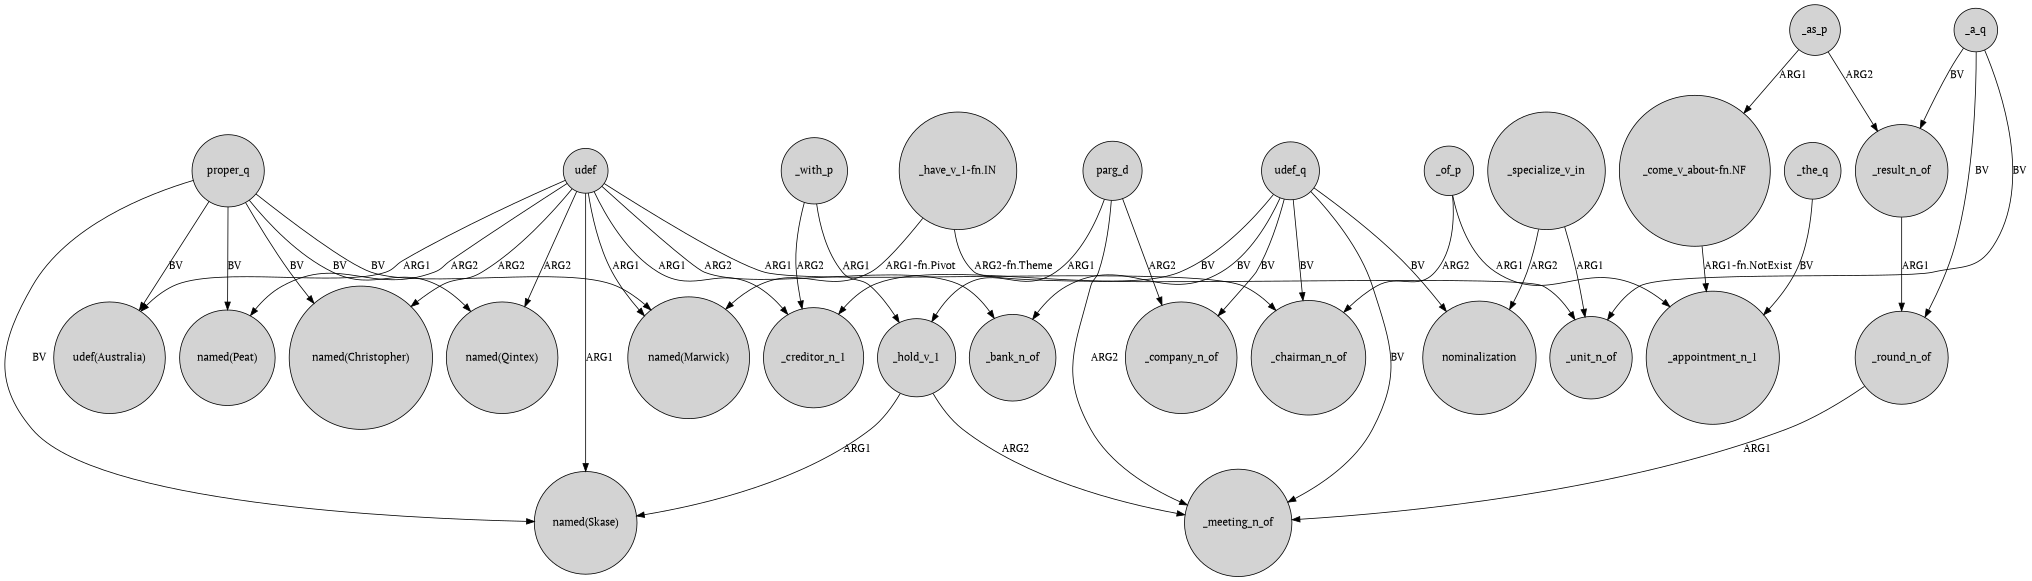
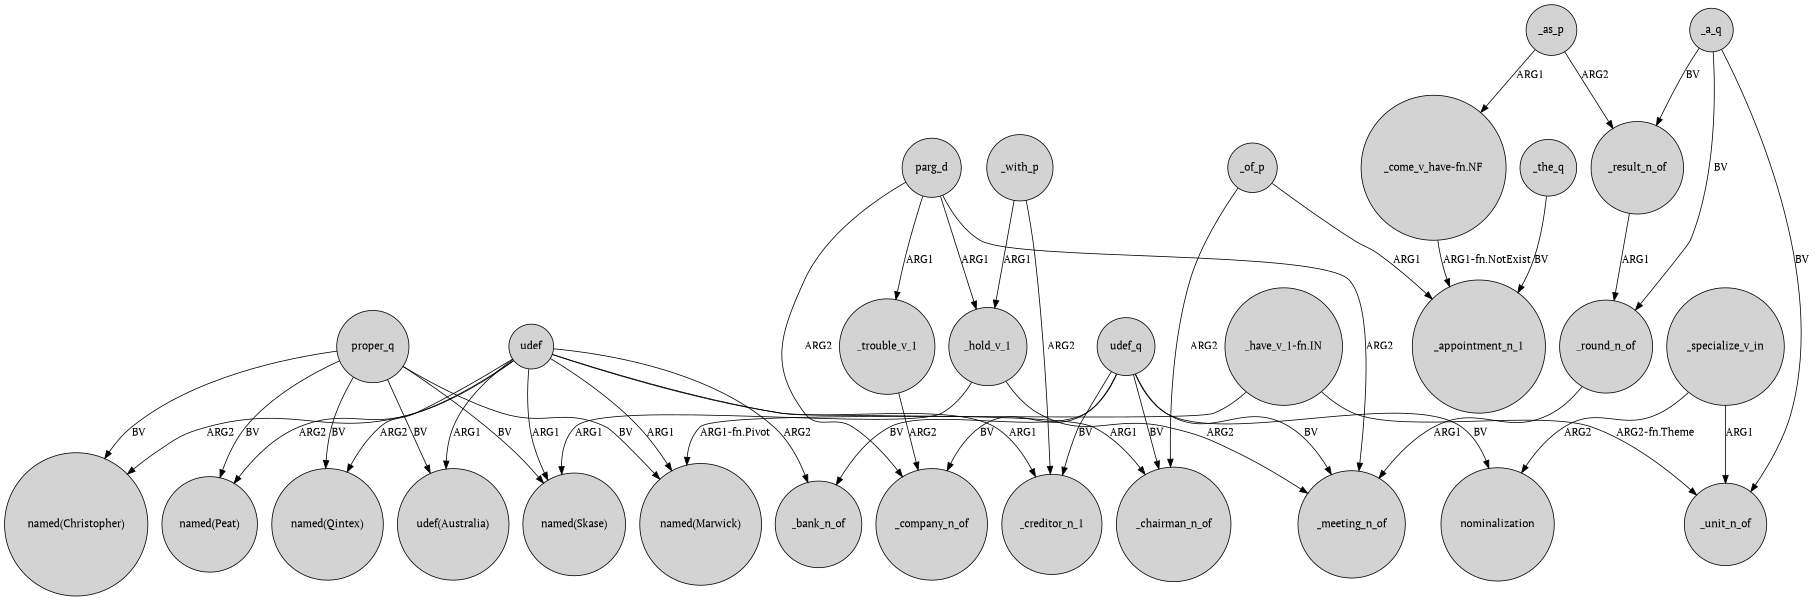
(1695, 171) -> (1434, 168)
none -> (887, 347)
